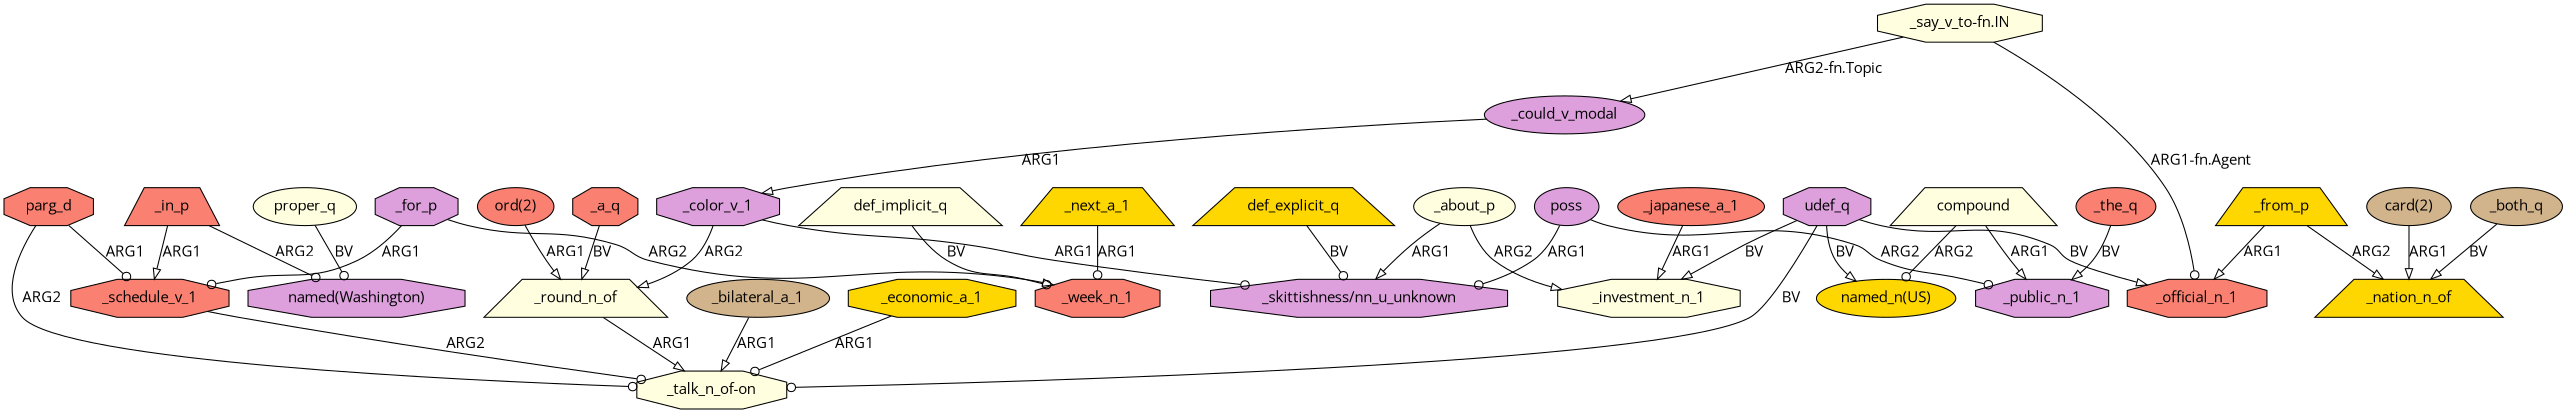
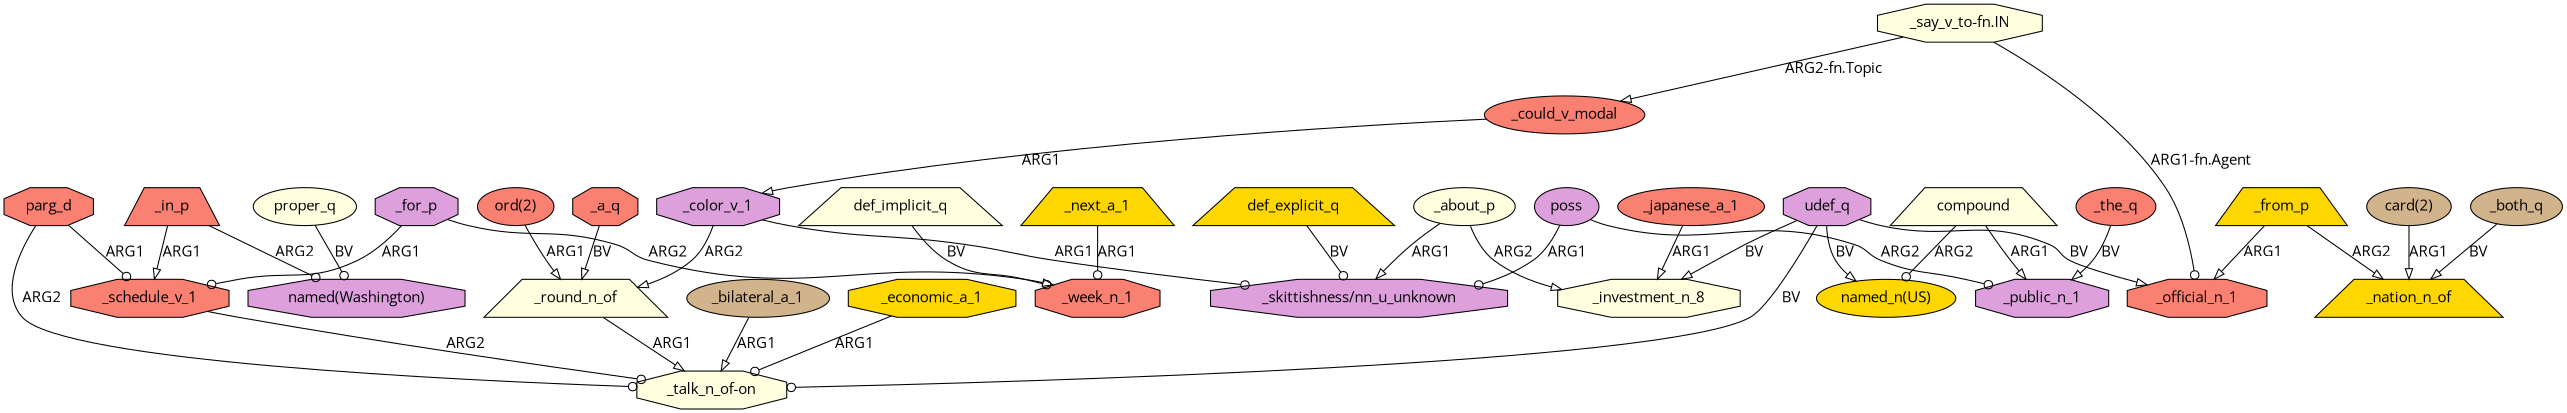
(1565, 115) -> (1565, 115)
(1649, 298) -> (1649, 298)
